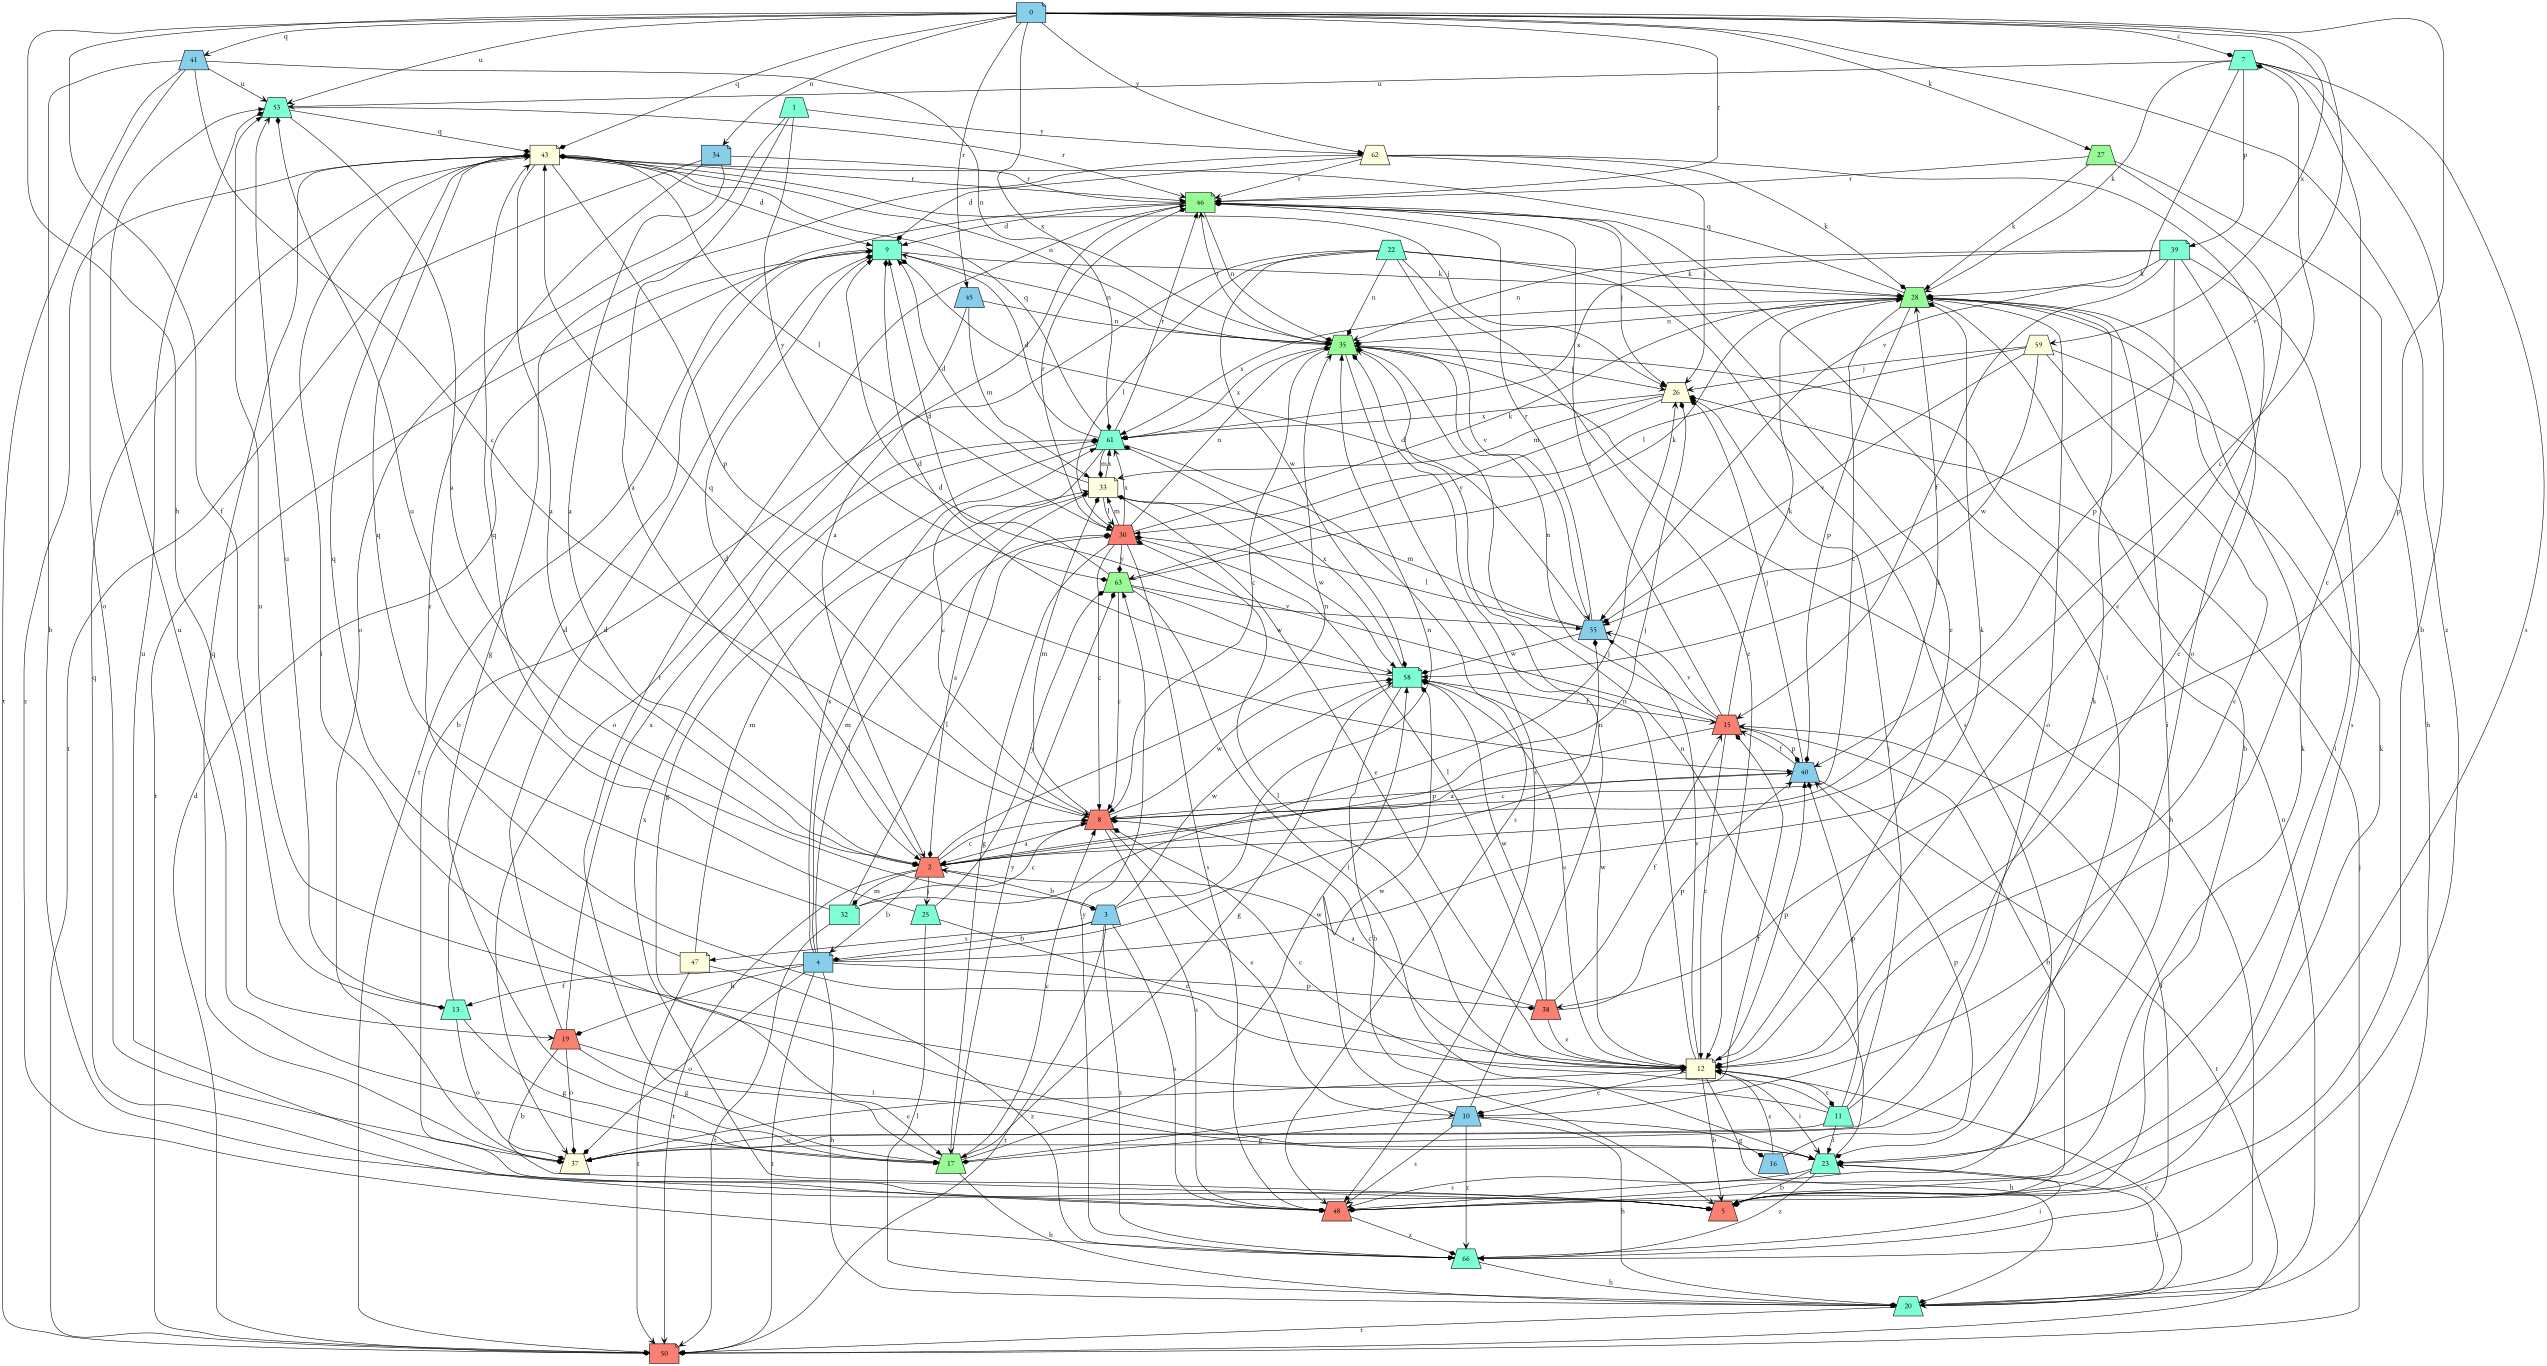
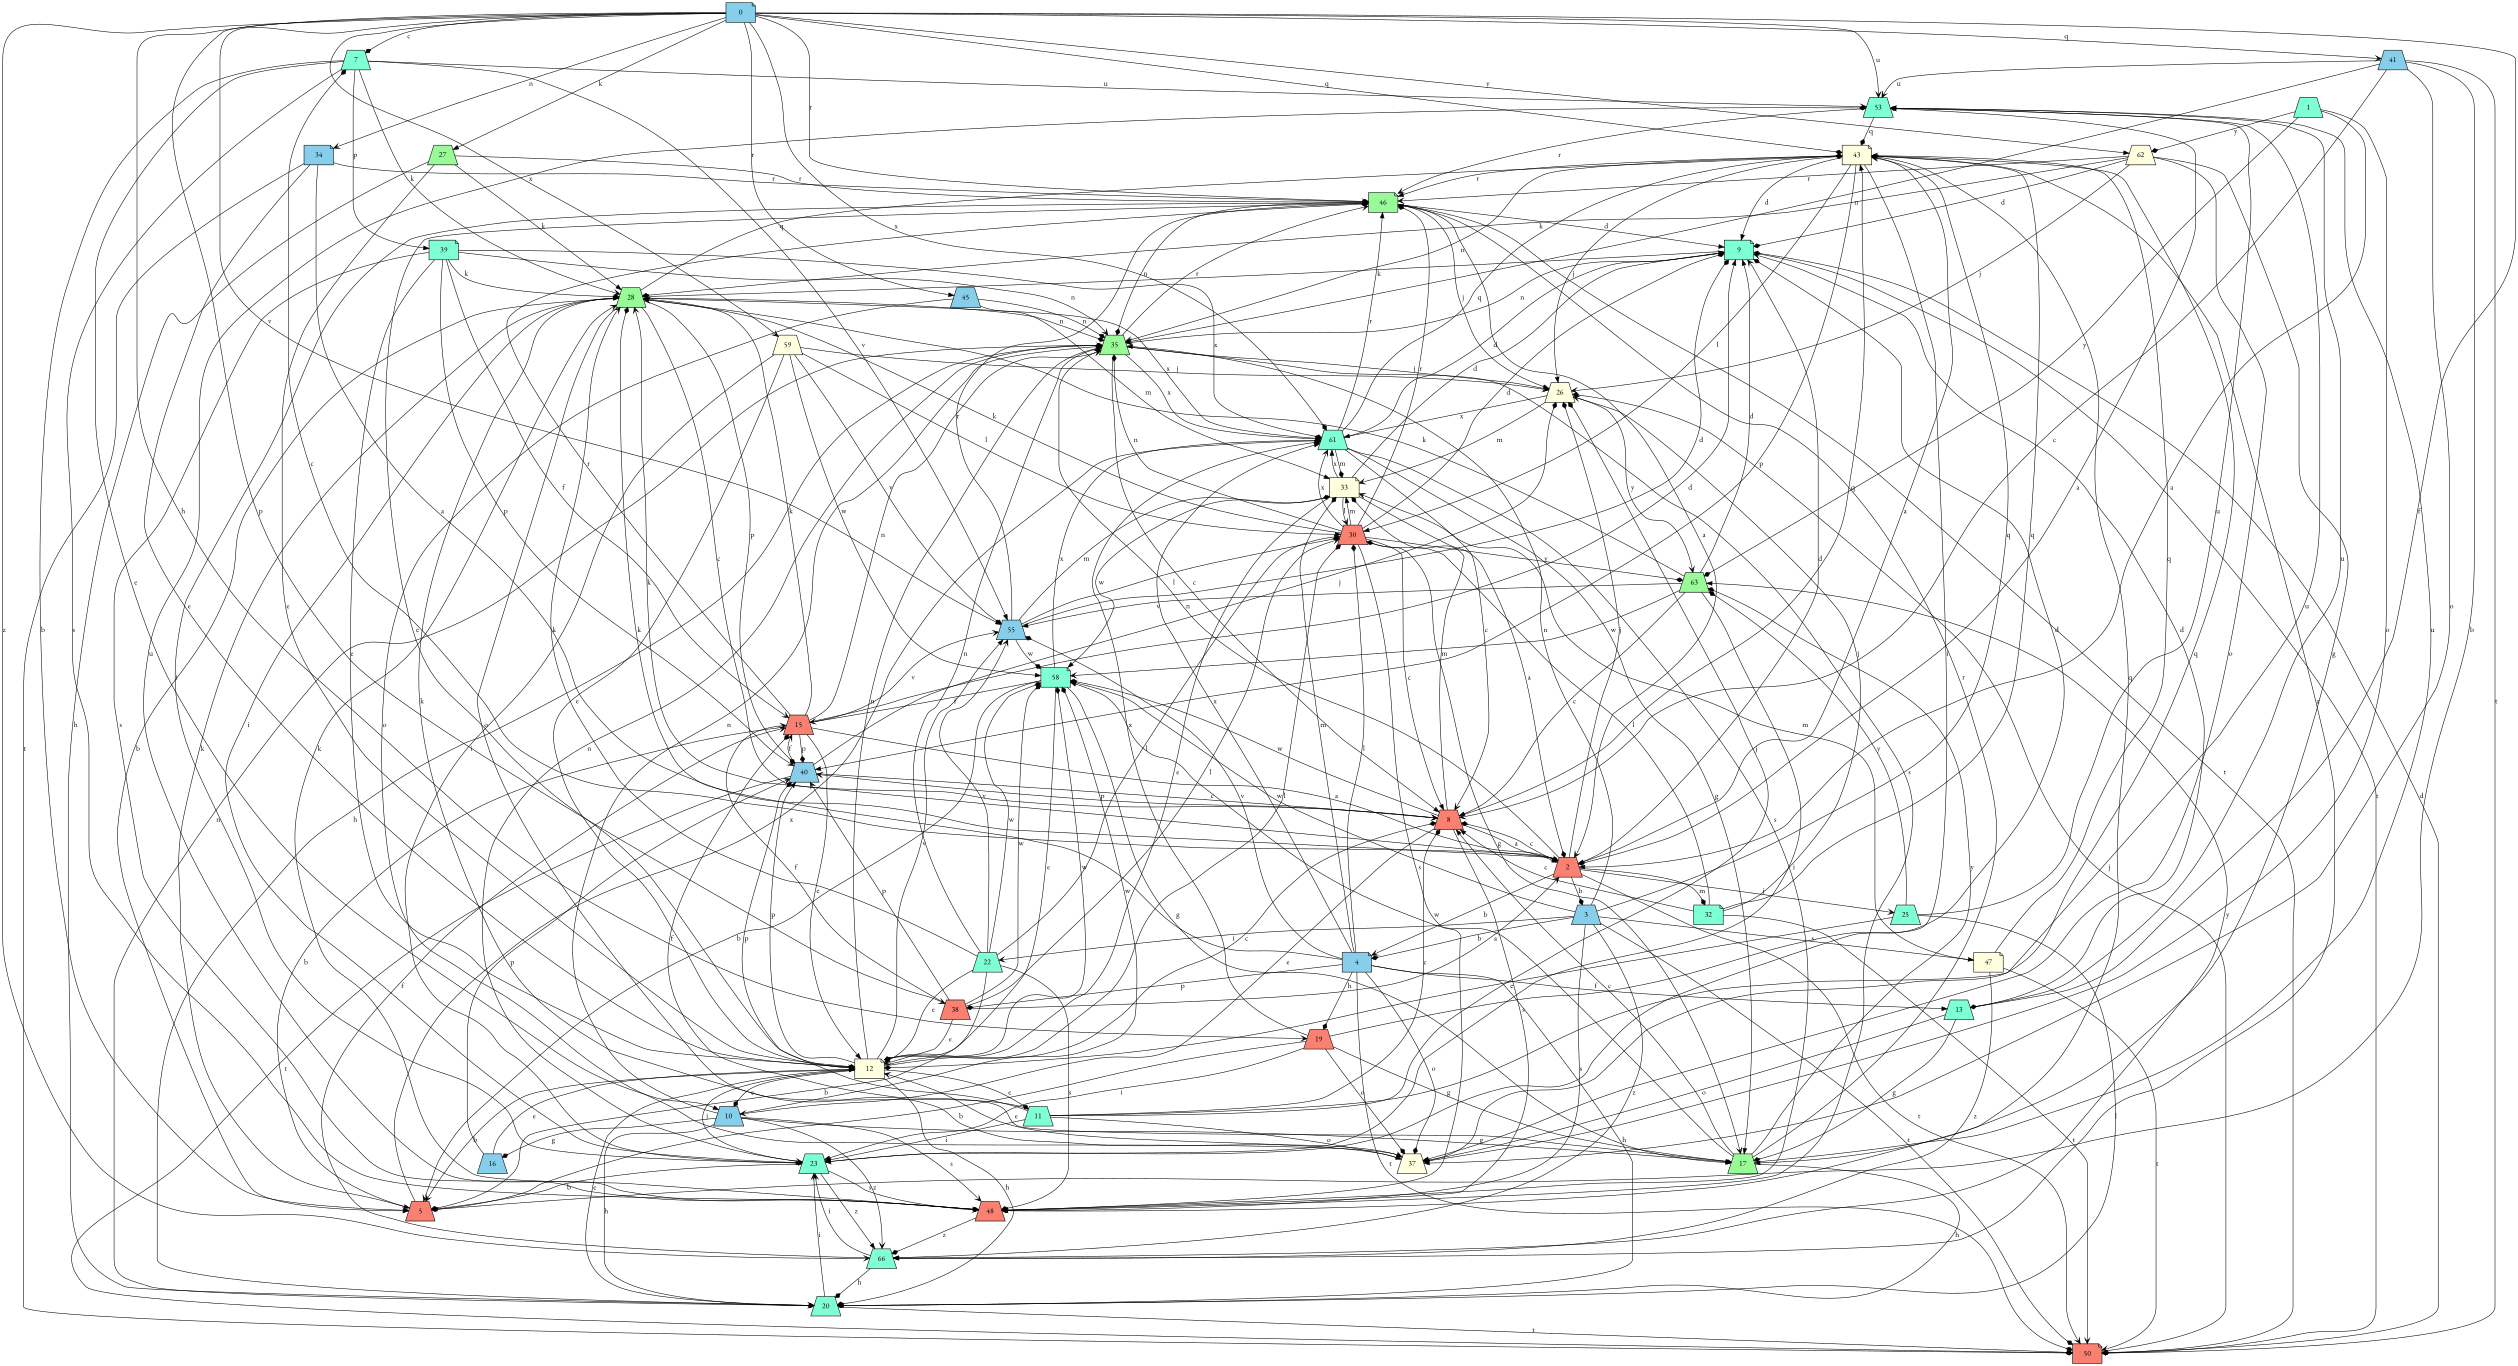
(1040, 574) -> (1513, 377)
none -> (1289, 931)
